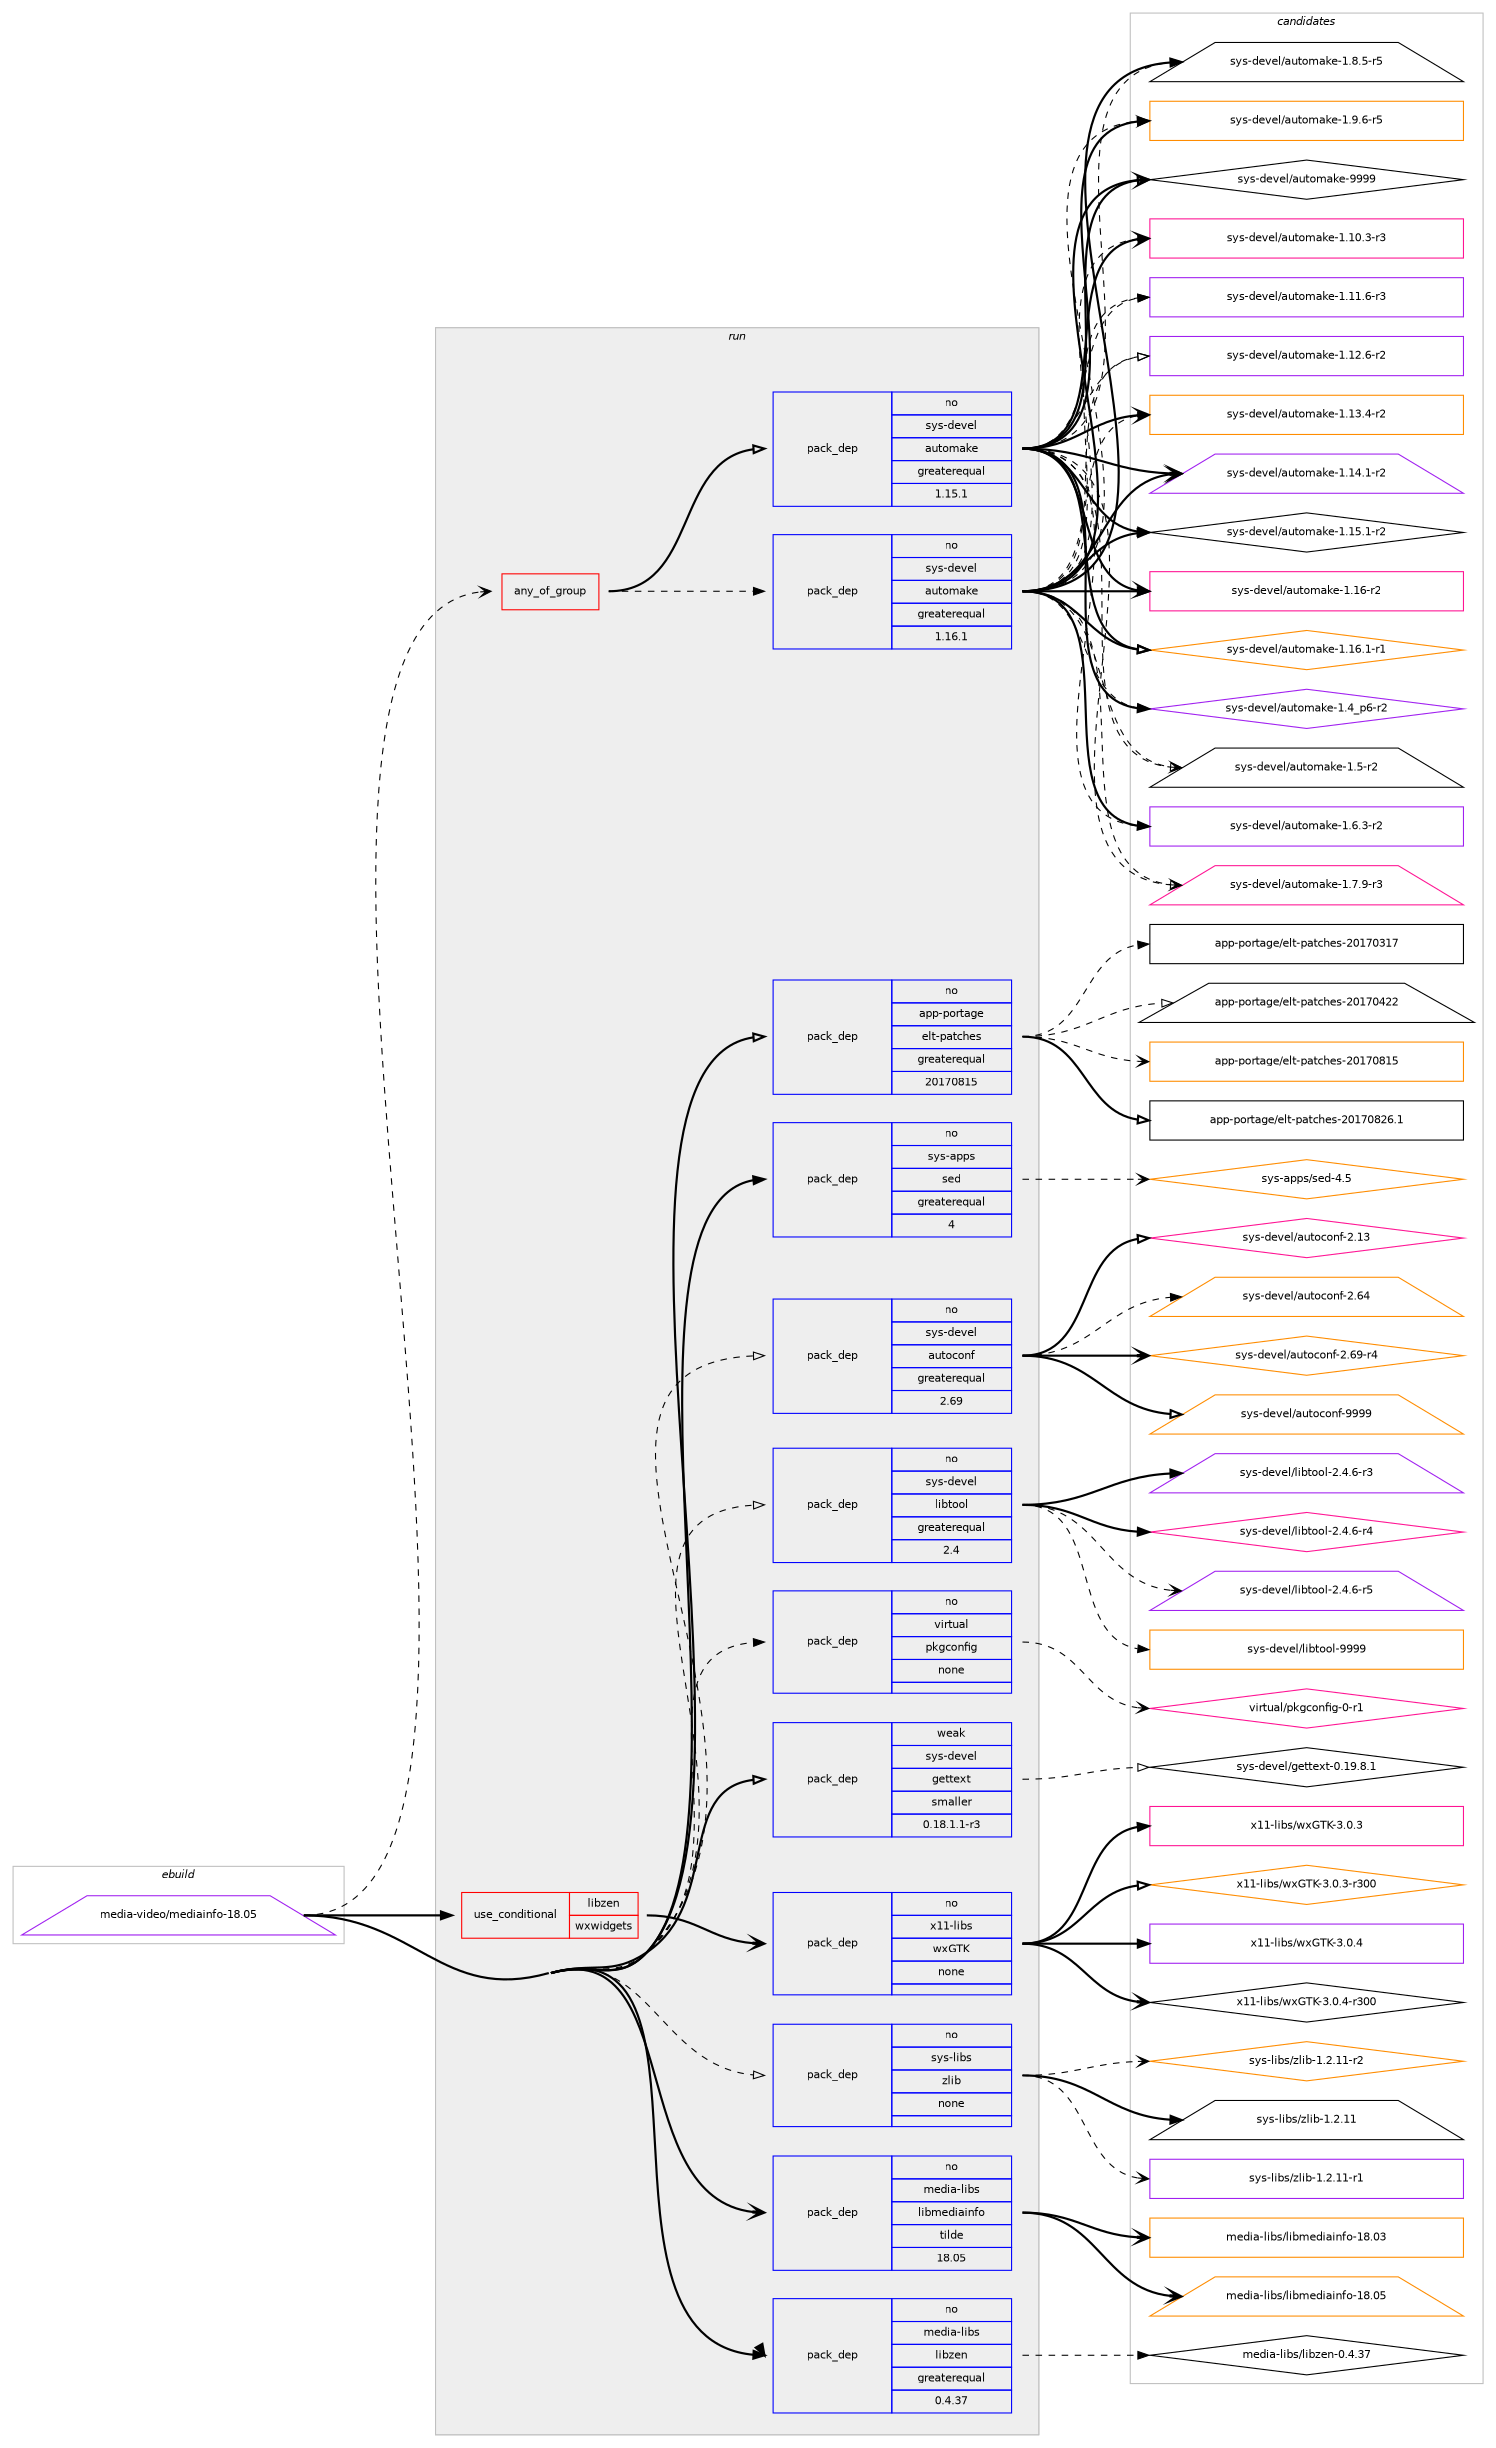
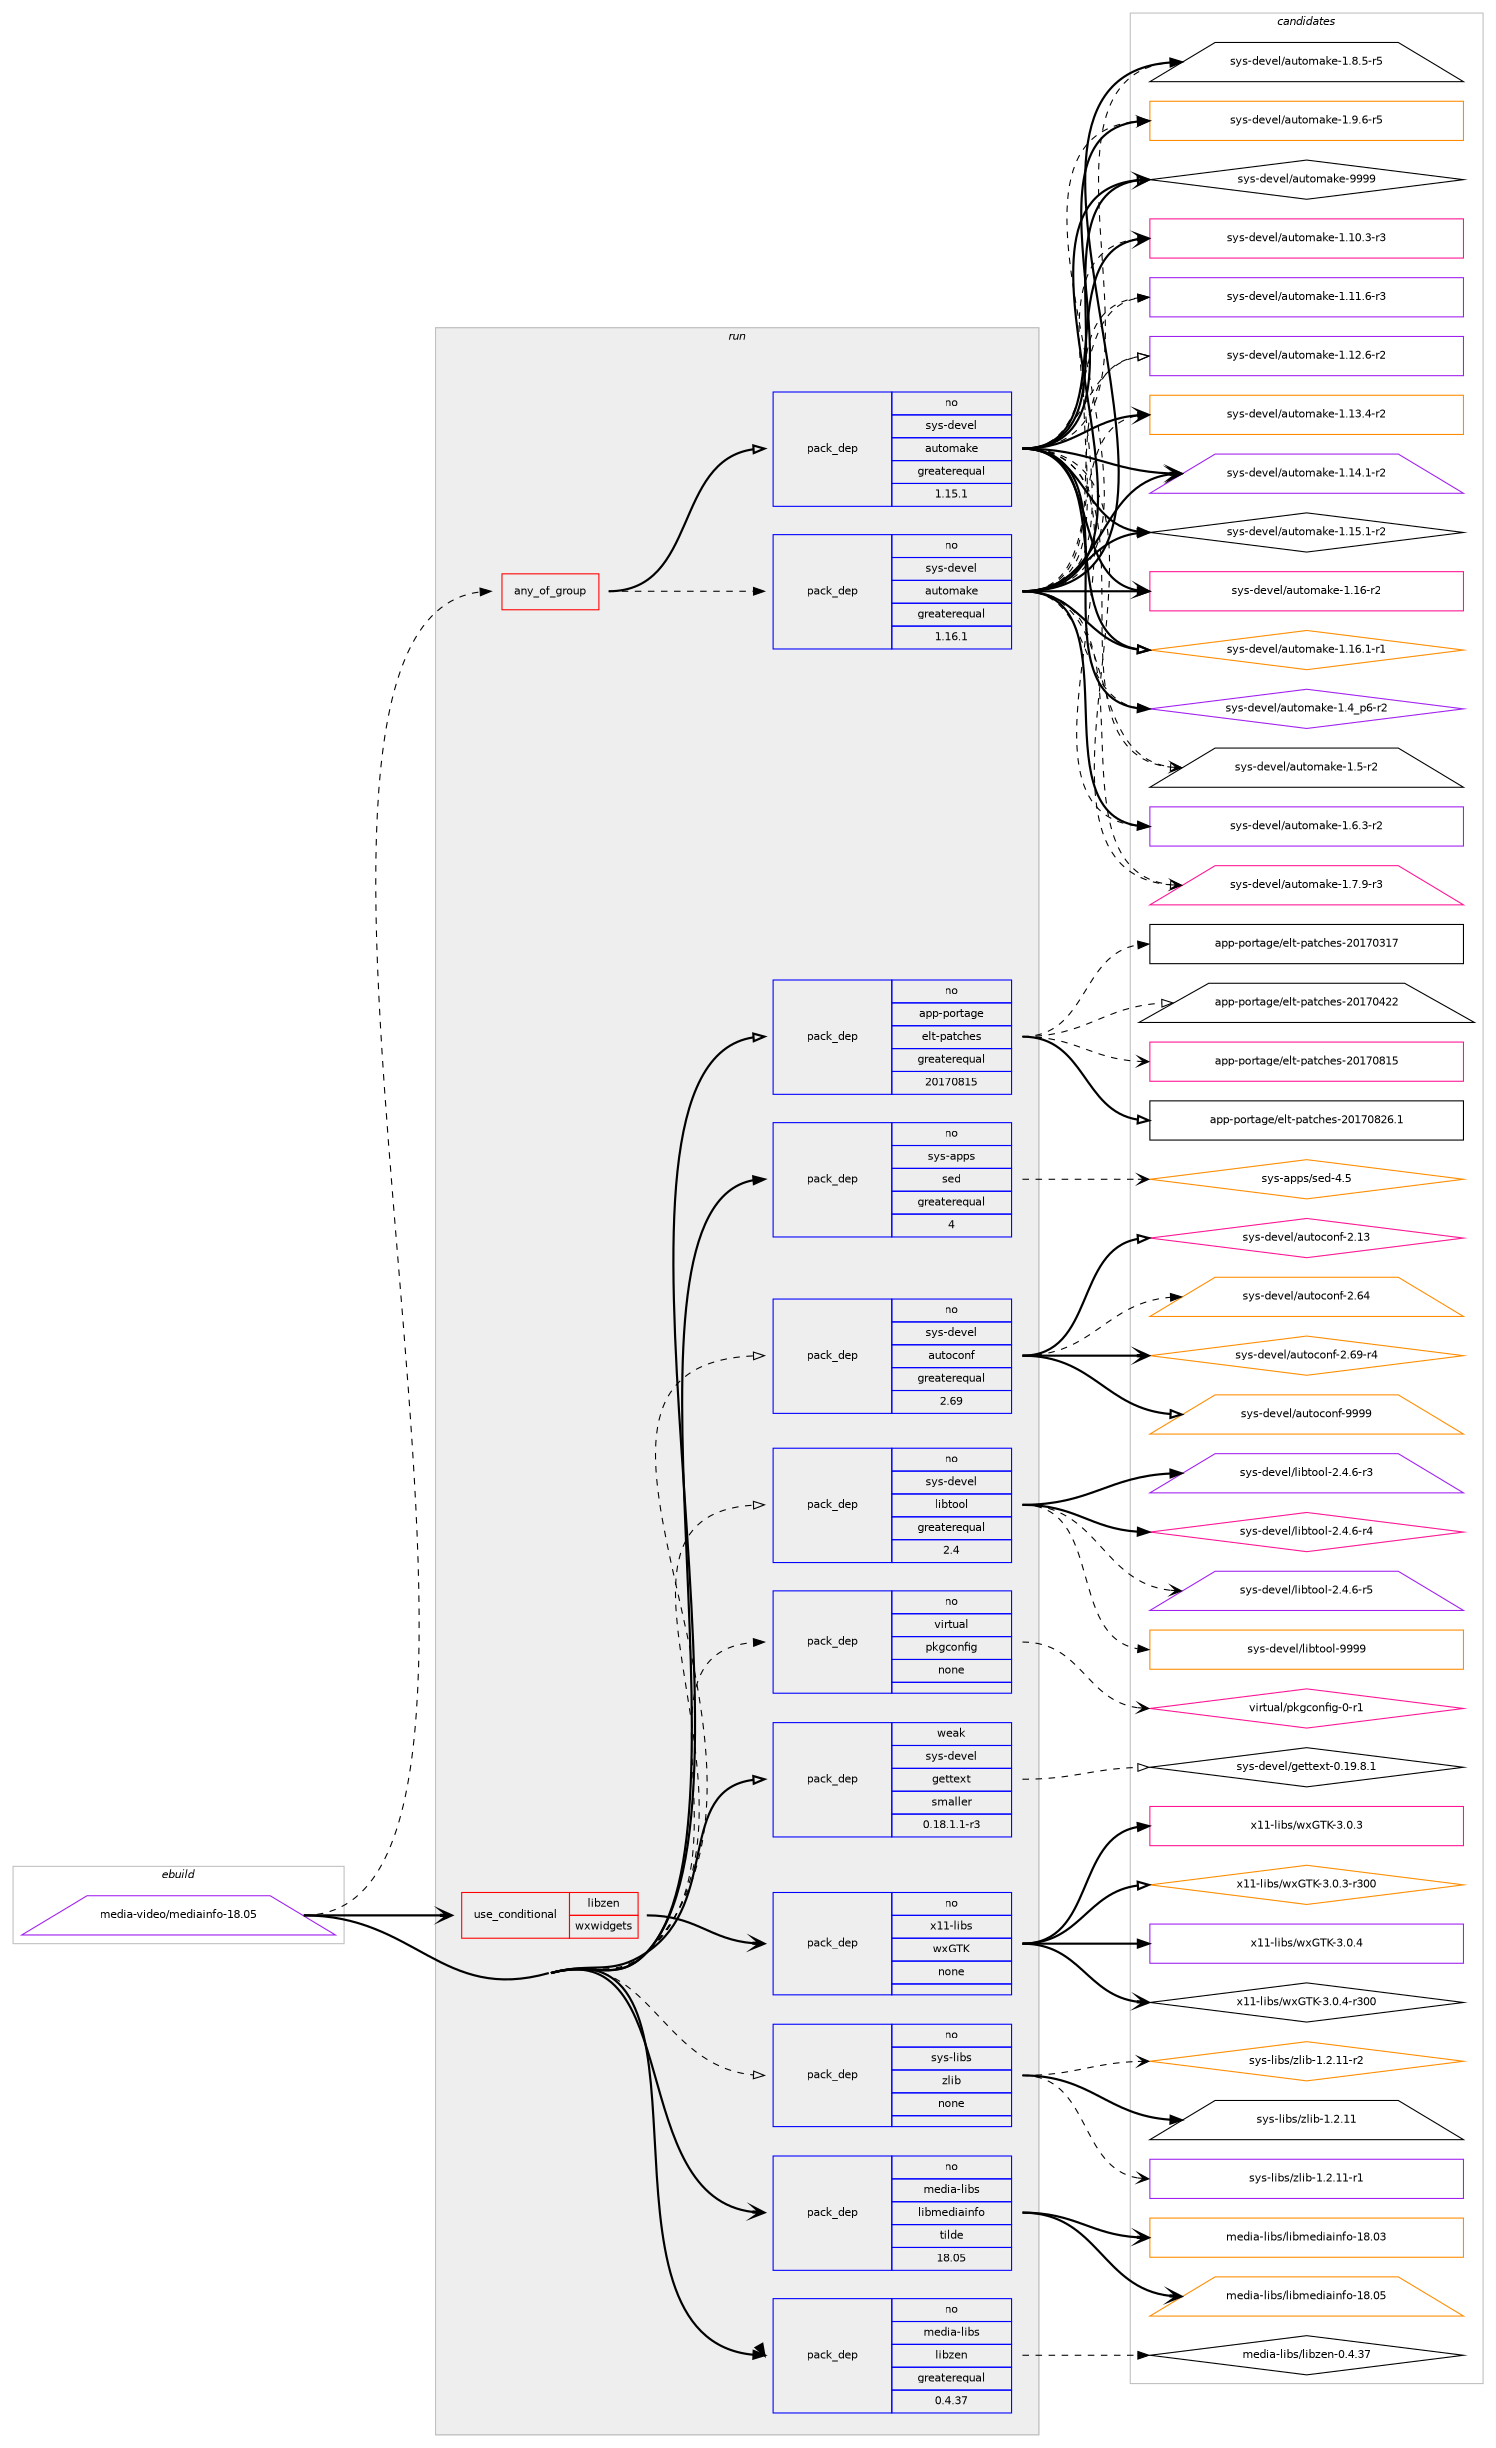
(1307, 1062) -> (1307, 1062)
(398, 1258) -> (398, 1258)
(372, 1915) -> (372, 1915)
